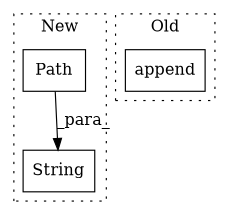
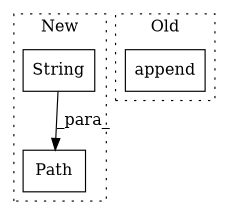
(56, 115) -> (57, 115)
